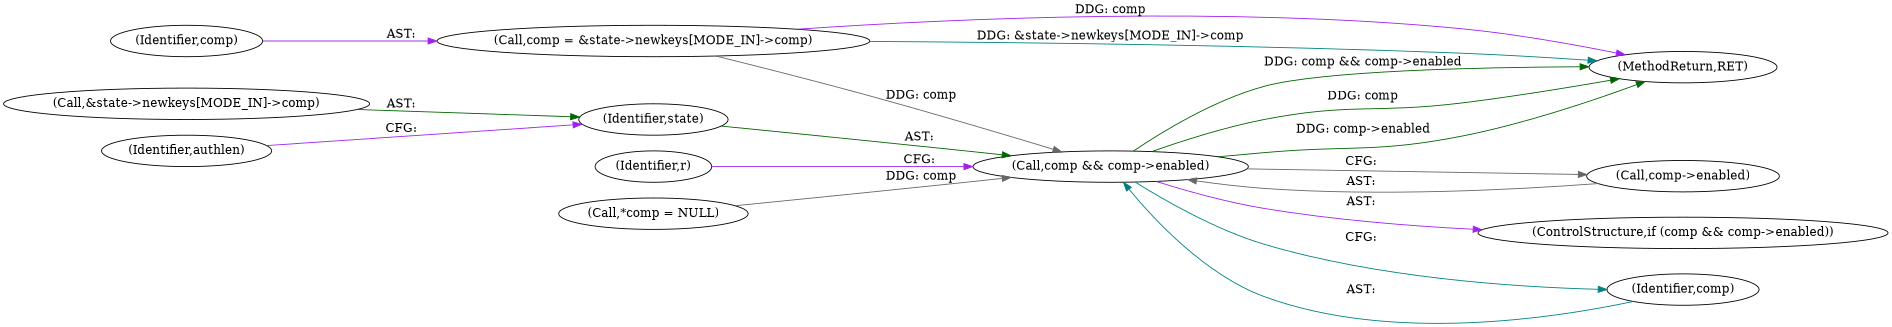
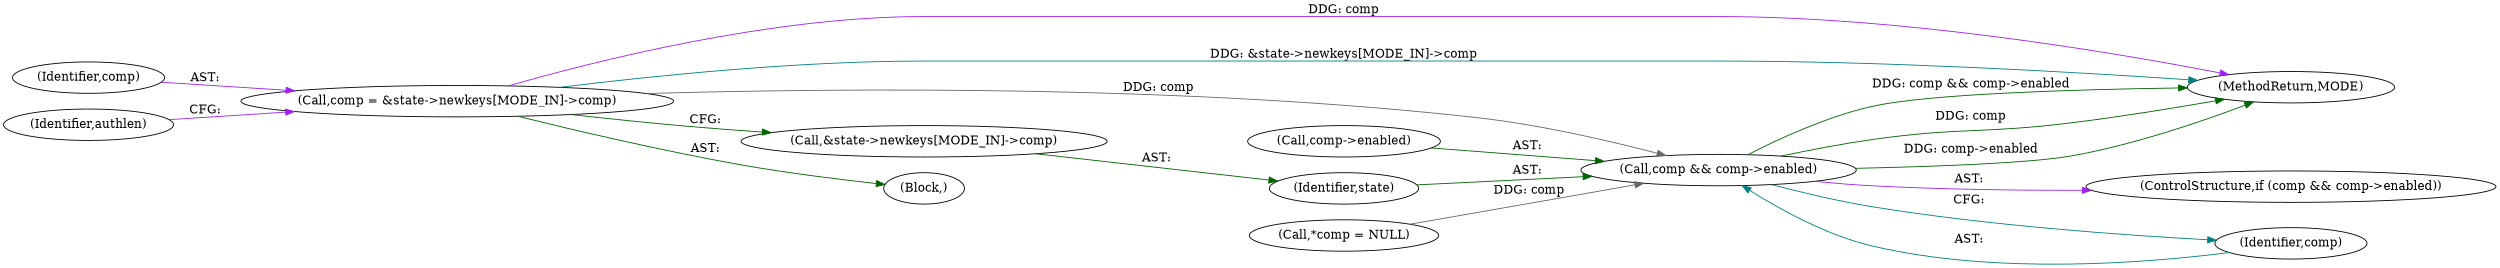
(1683, 67) -> (2291, 87)
none -> (666, 124)
(420, 135) -> (227, 116)
(653, 167) -> none
(1413, 172) -> none
none -> (924, 188)
(1397, 192) -> (1513, 154)
